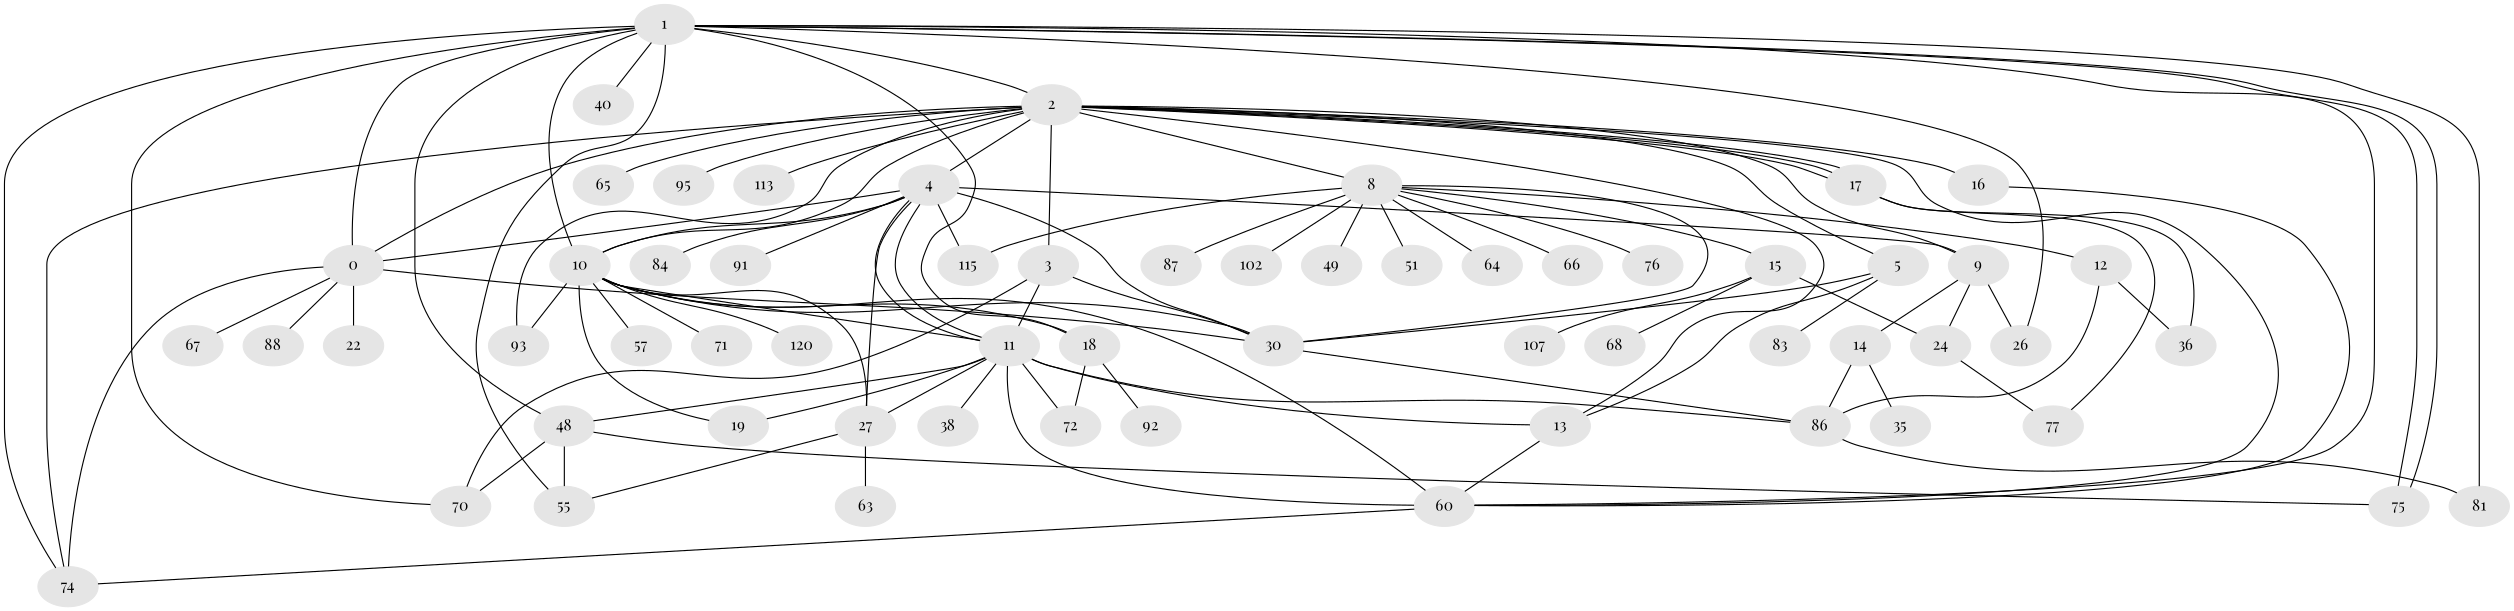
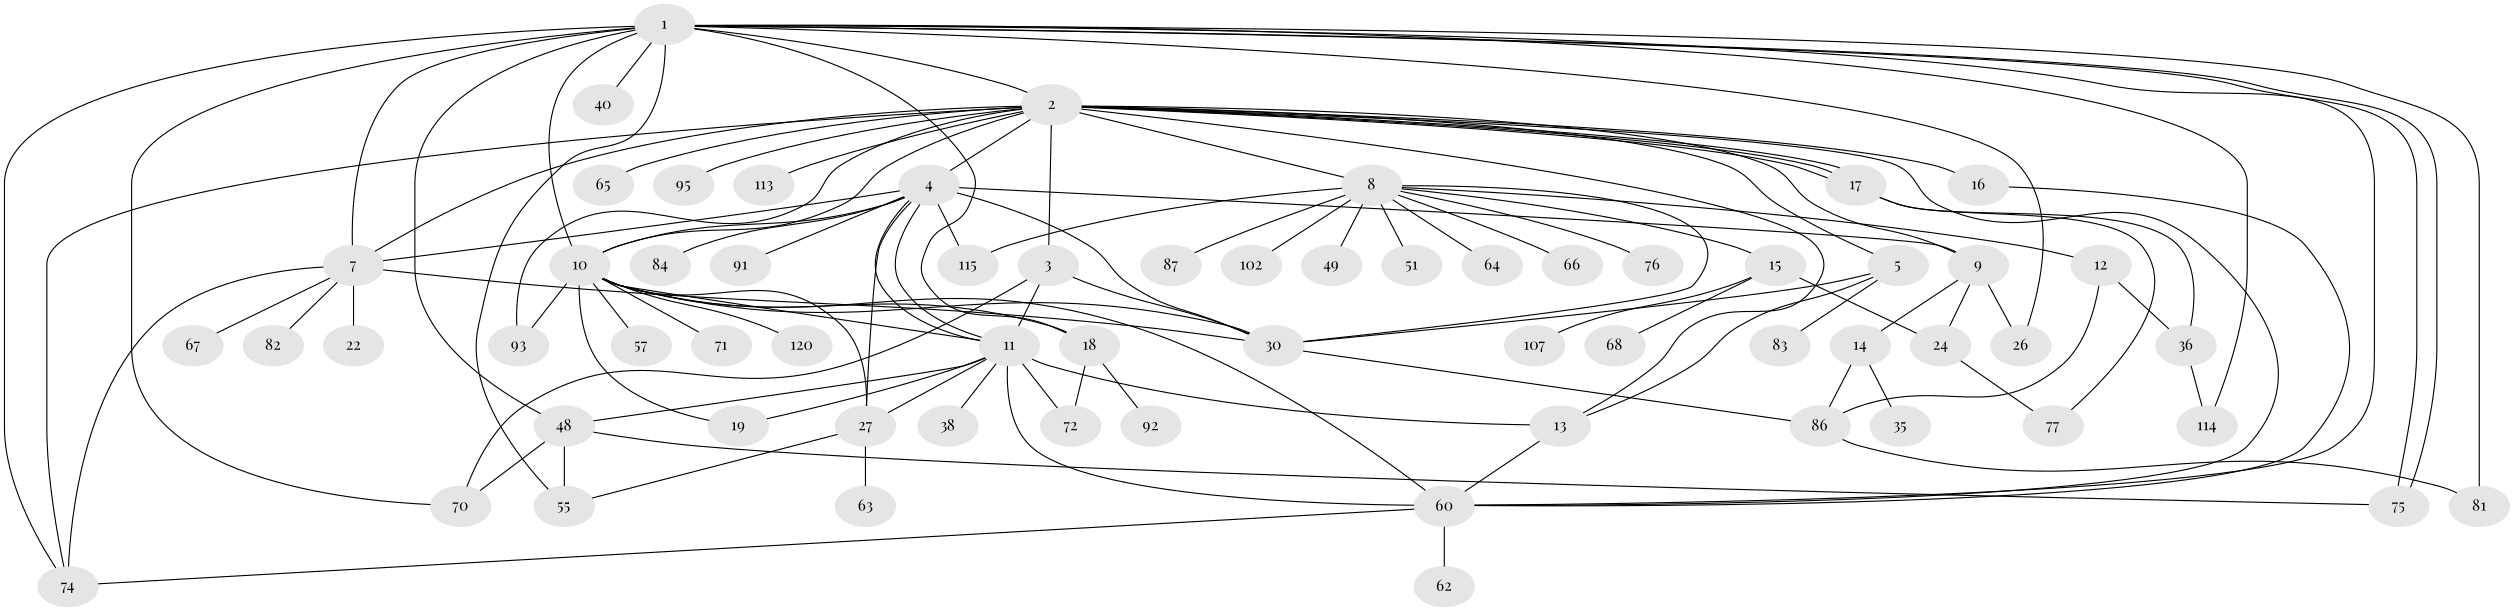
(354, 265) -> (354, 265)
(273, 346) -> (273, 346)
(1409, 401) -> none
none -> (2207, 426)
none -> (1444, 587)
